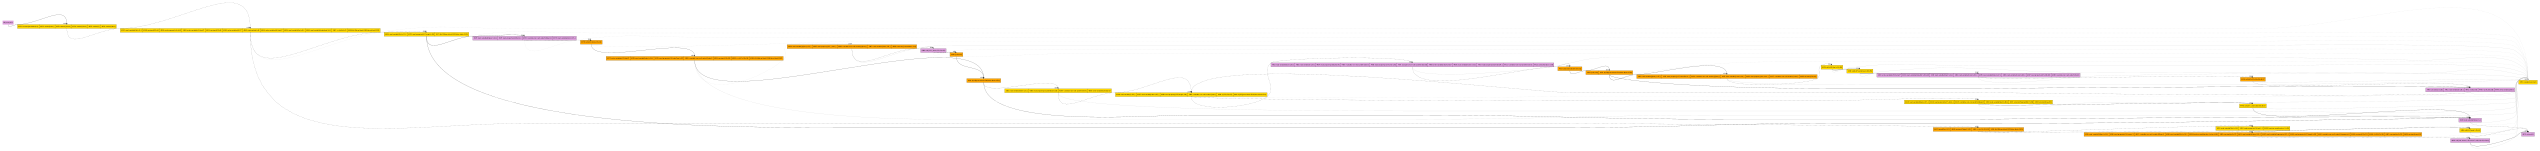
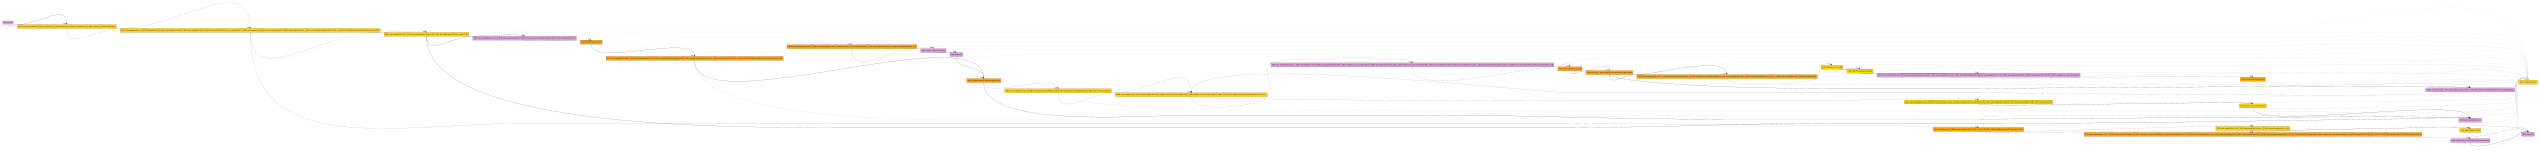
(956, 55) -> (956, 55)
